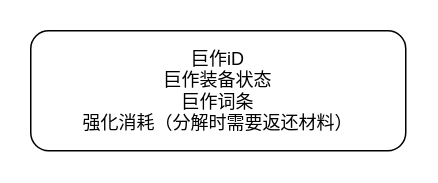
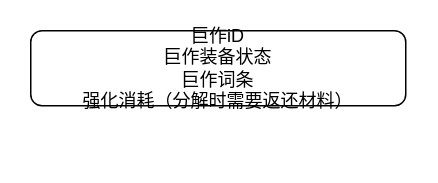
(218, 91) -> (218, 68)
